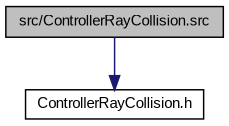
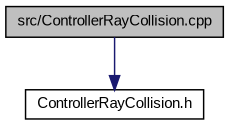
(115, 22) -> (115, 22)
